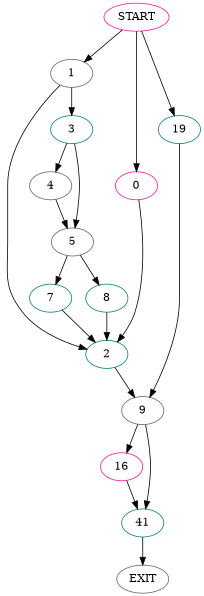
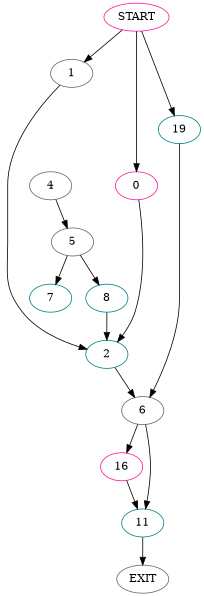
(72, 130) -> none
(76, 323) -> none
(143, 411) -> (143, 411)
(143, 523) -> (143, 523)
